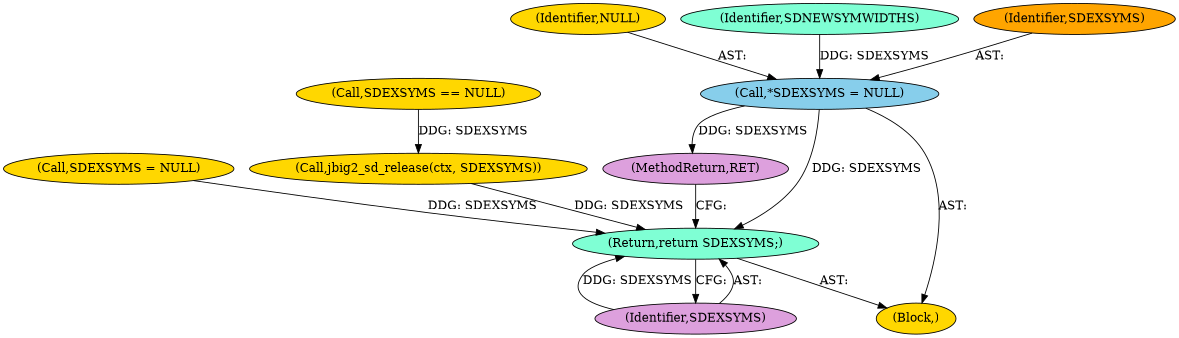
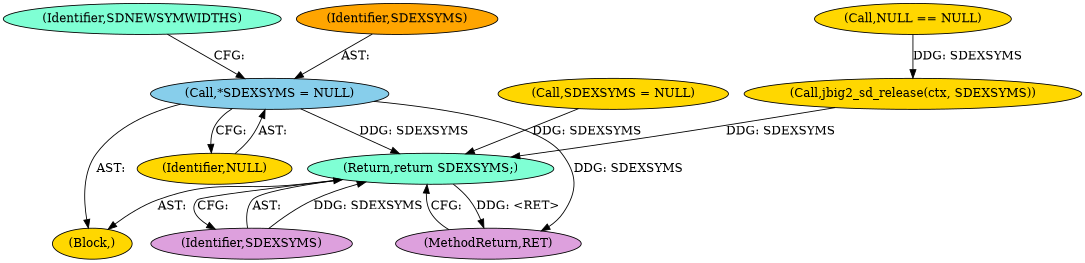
(874, 56) -> (231, 56)
(418, 94) -> (913, 19)
none -> (216, 124)
none -> (470, 200)
